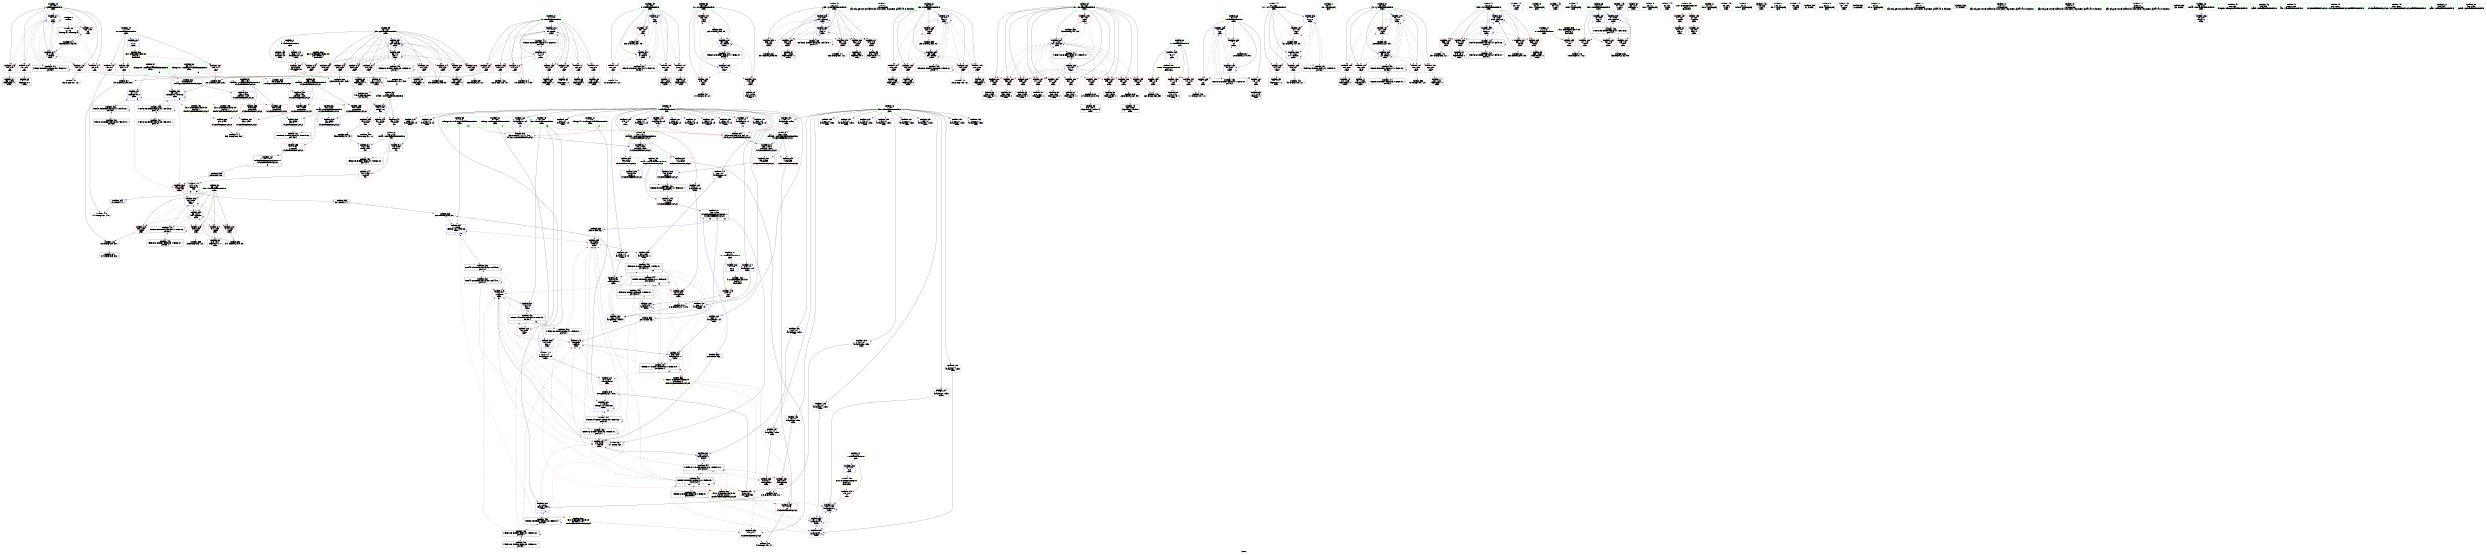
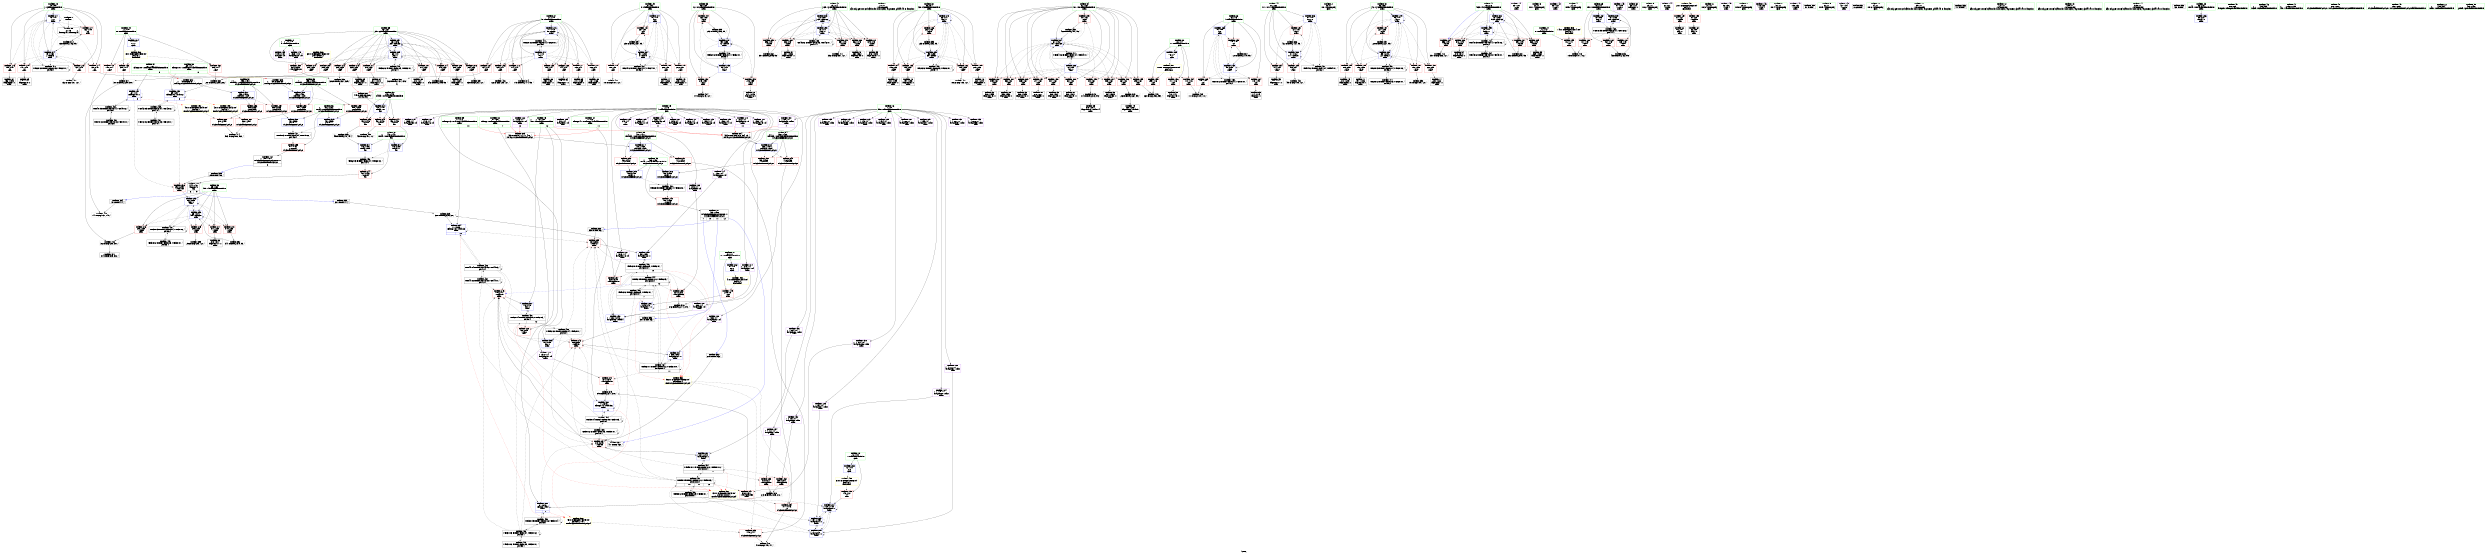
(51, 36) -> (61, 25)
(589, 340) -> (607, 438)
